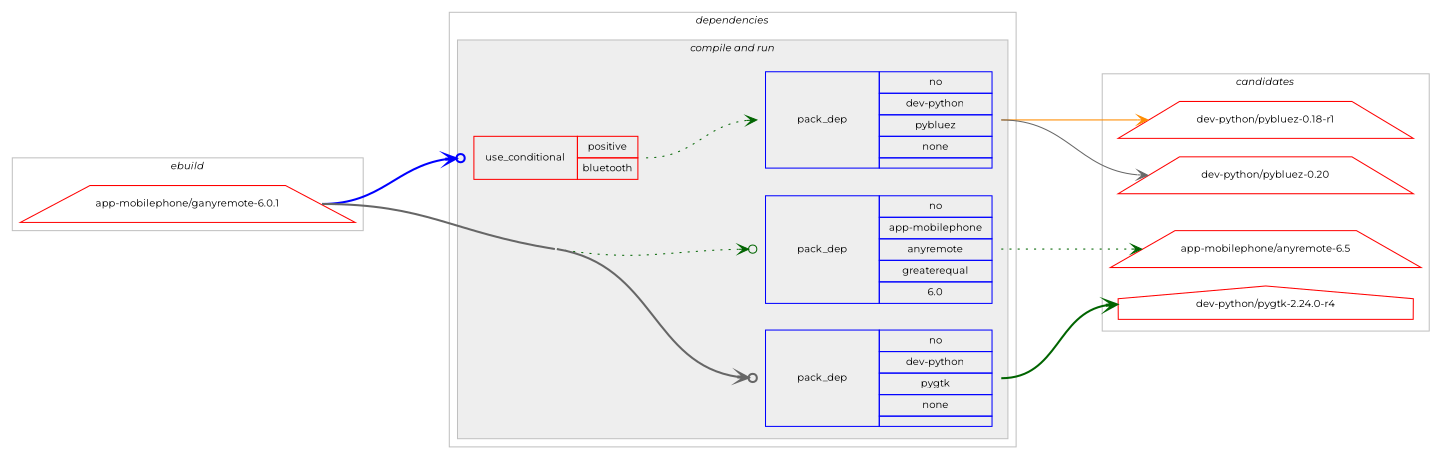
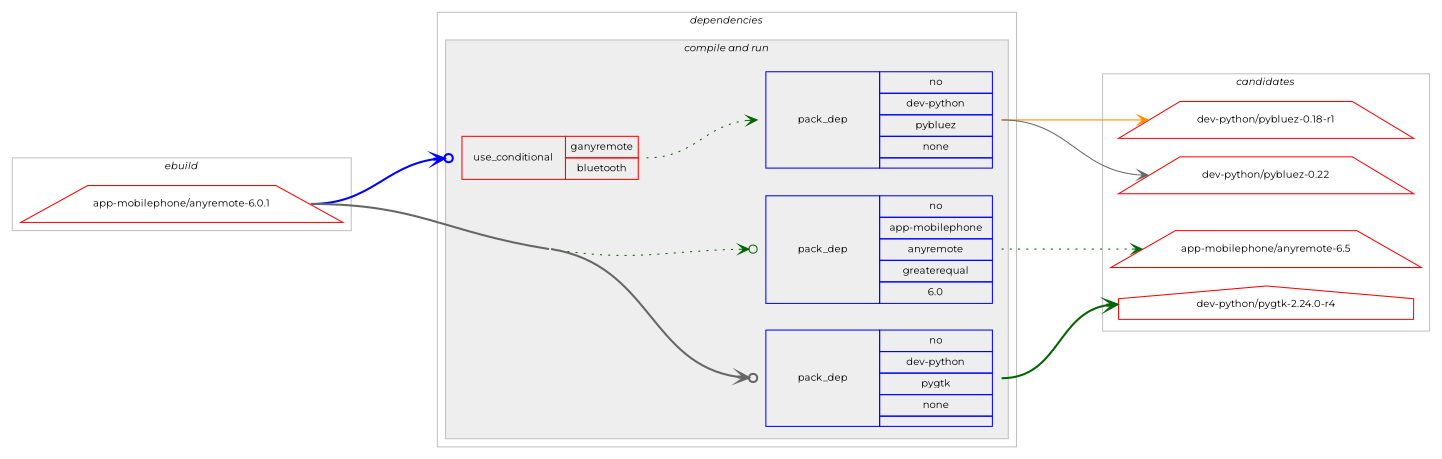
(608, 147) -> (602, 147)
(1266, 175) -> (1266, 175)
(188, 204) -> (182, 204)
